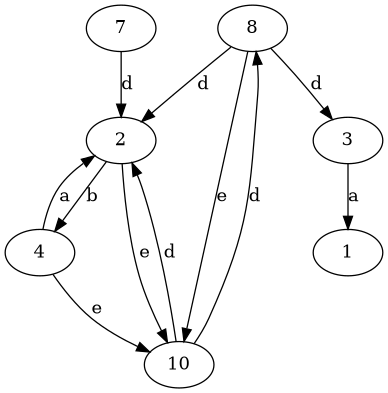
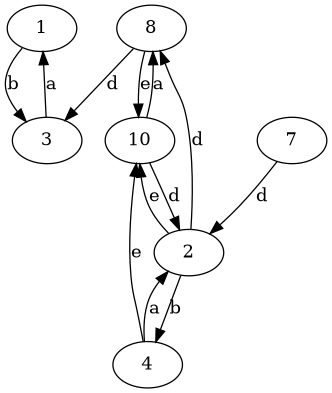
none -> (6, 79)
(191, 80) -> (190, 144)
(255, 197) -> (159, 84)
